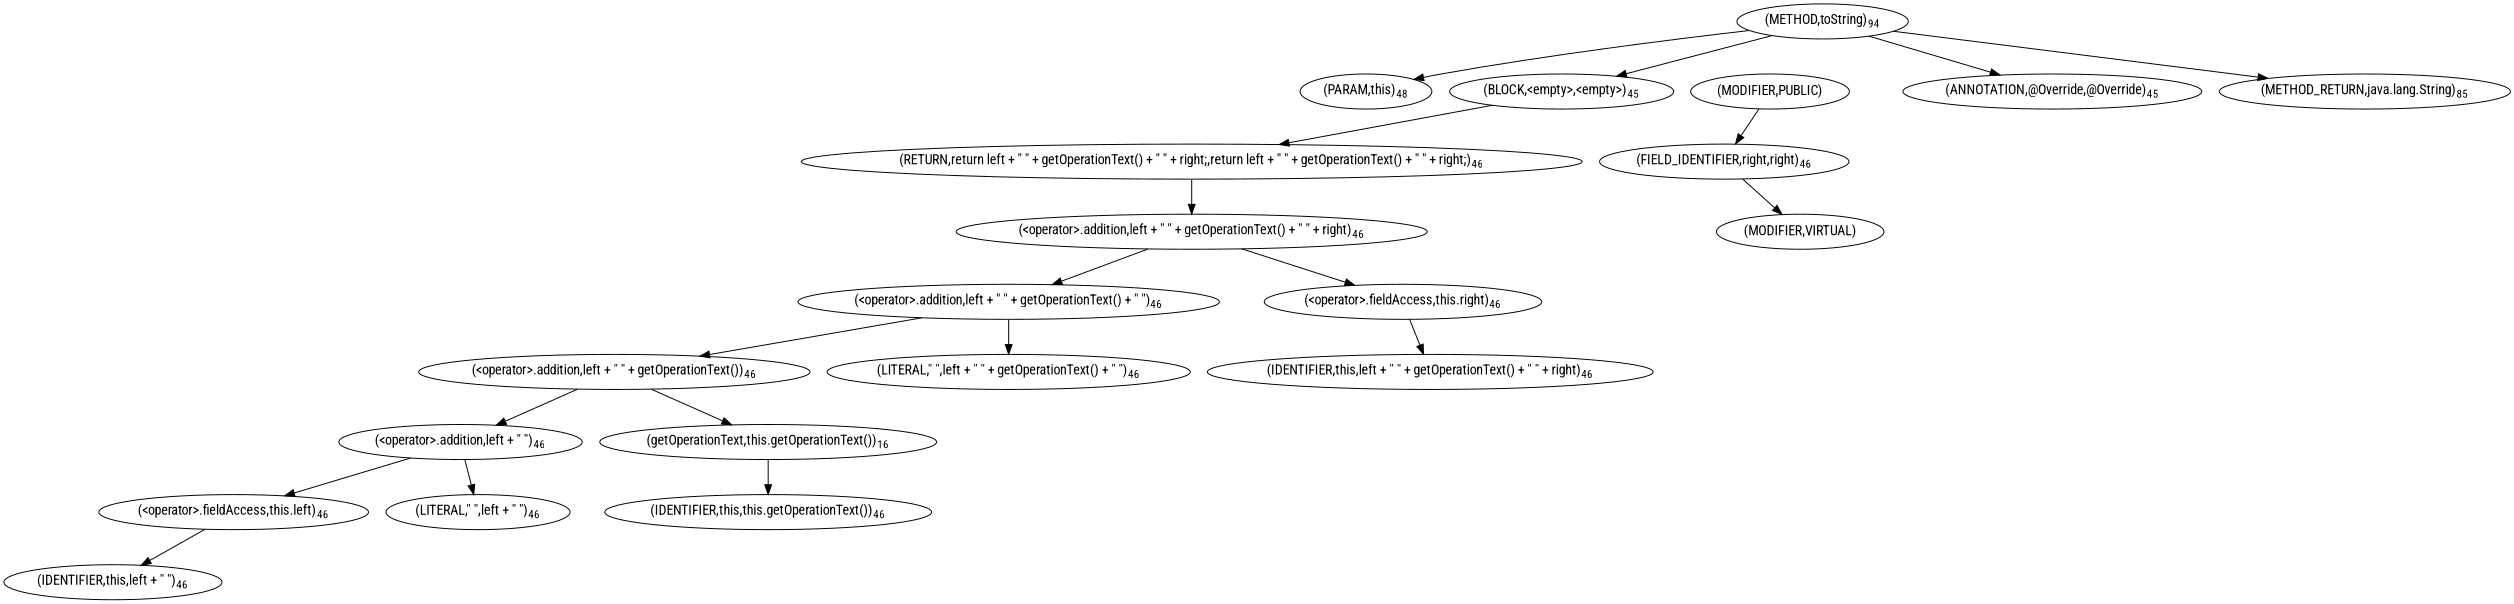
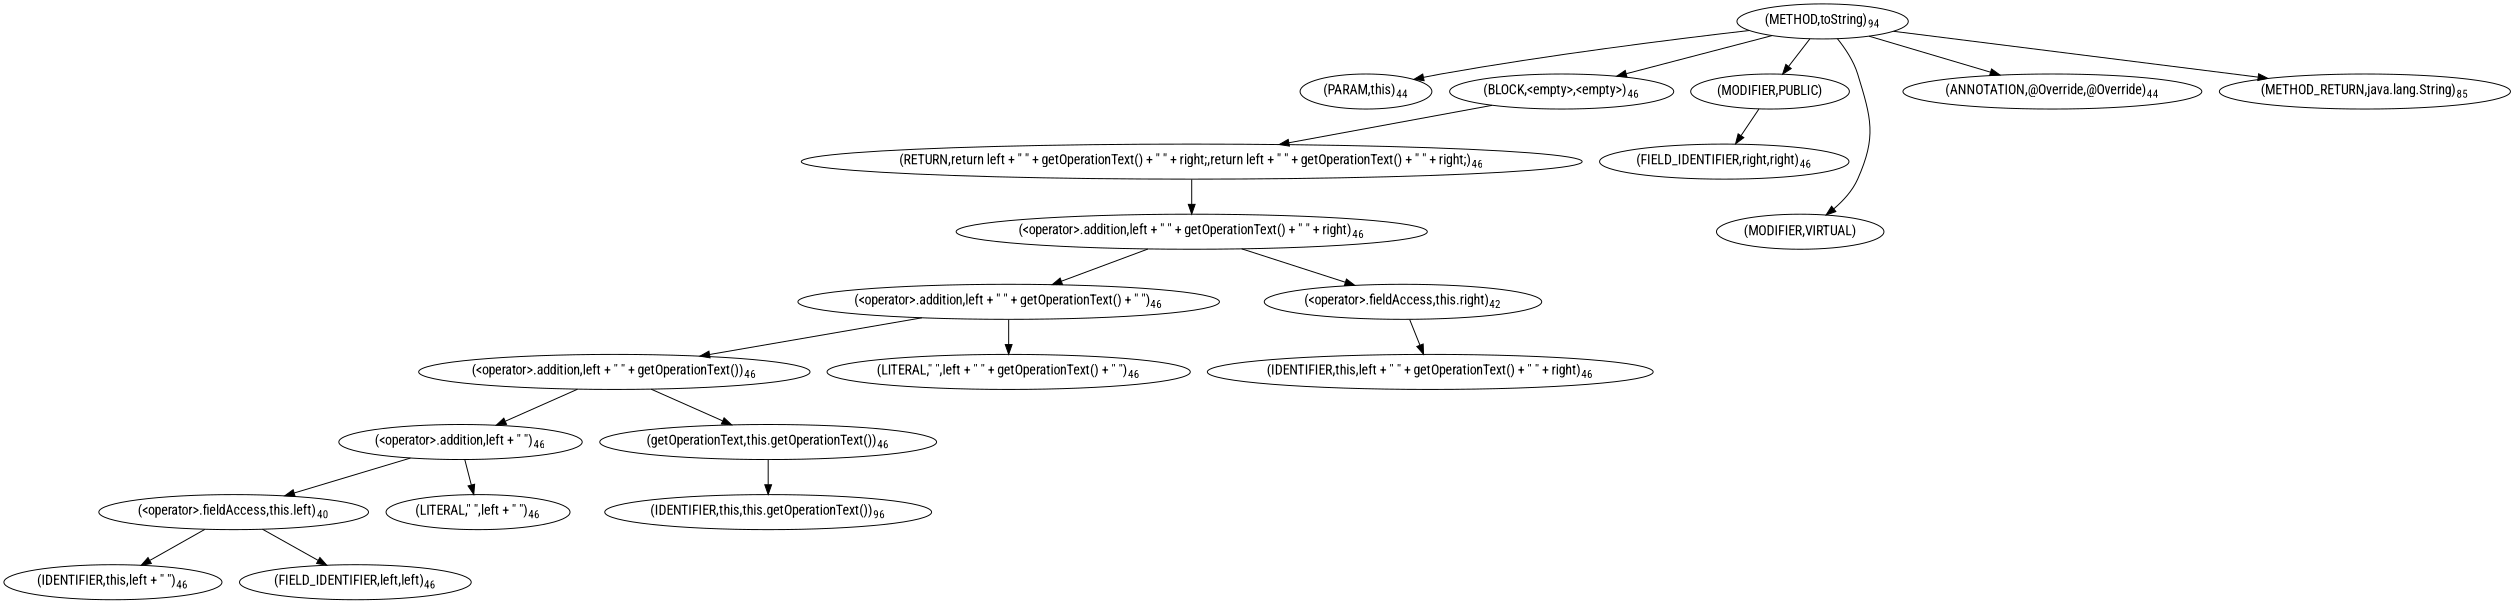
none -> (1799, 53)
(1402, 90) -> (1402, 90)
(1634, 90) -> (1634, 90)
(2153, 90) -> (2153, 90)
(1759, 193) -> (1870, 126)
(1495, 300) -> (1495, 300)
(884, 441) -> (884, 441)
(323, 511) -> (323, 511)
(880, 511) -> (880, 511)
none -> (355, 582)
